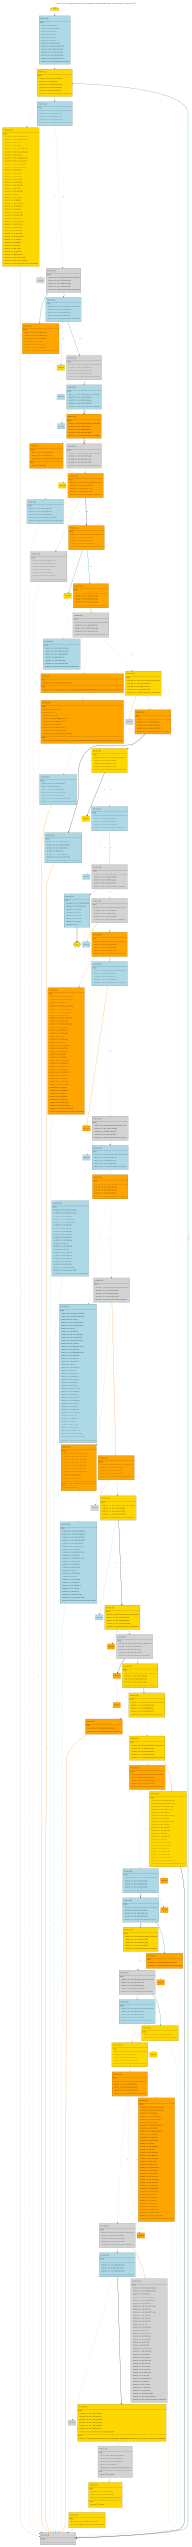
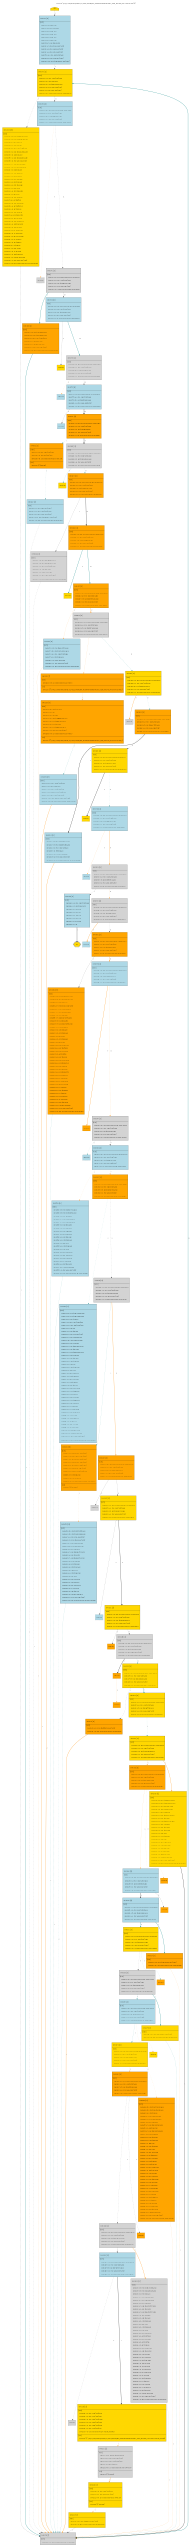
none -> (25, 1447)
